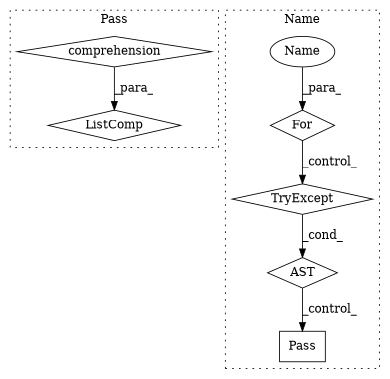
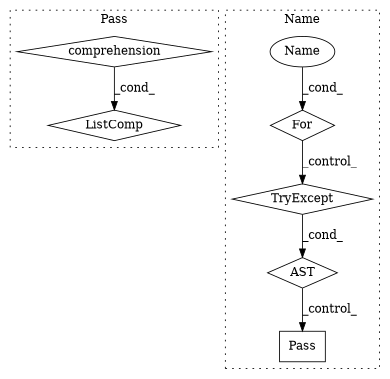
(134, 89) -> (135, 89)
(322, 89) -> (323, 89)
